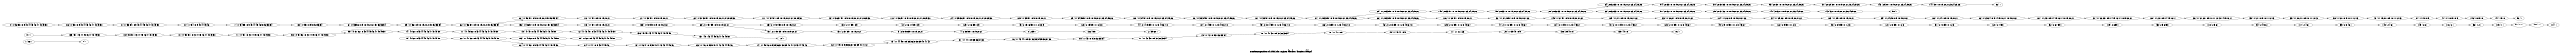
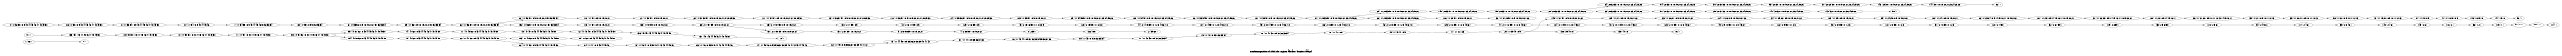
(1540, 18) -> (1537, 28)
none -> (367, 38)
